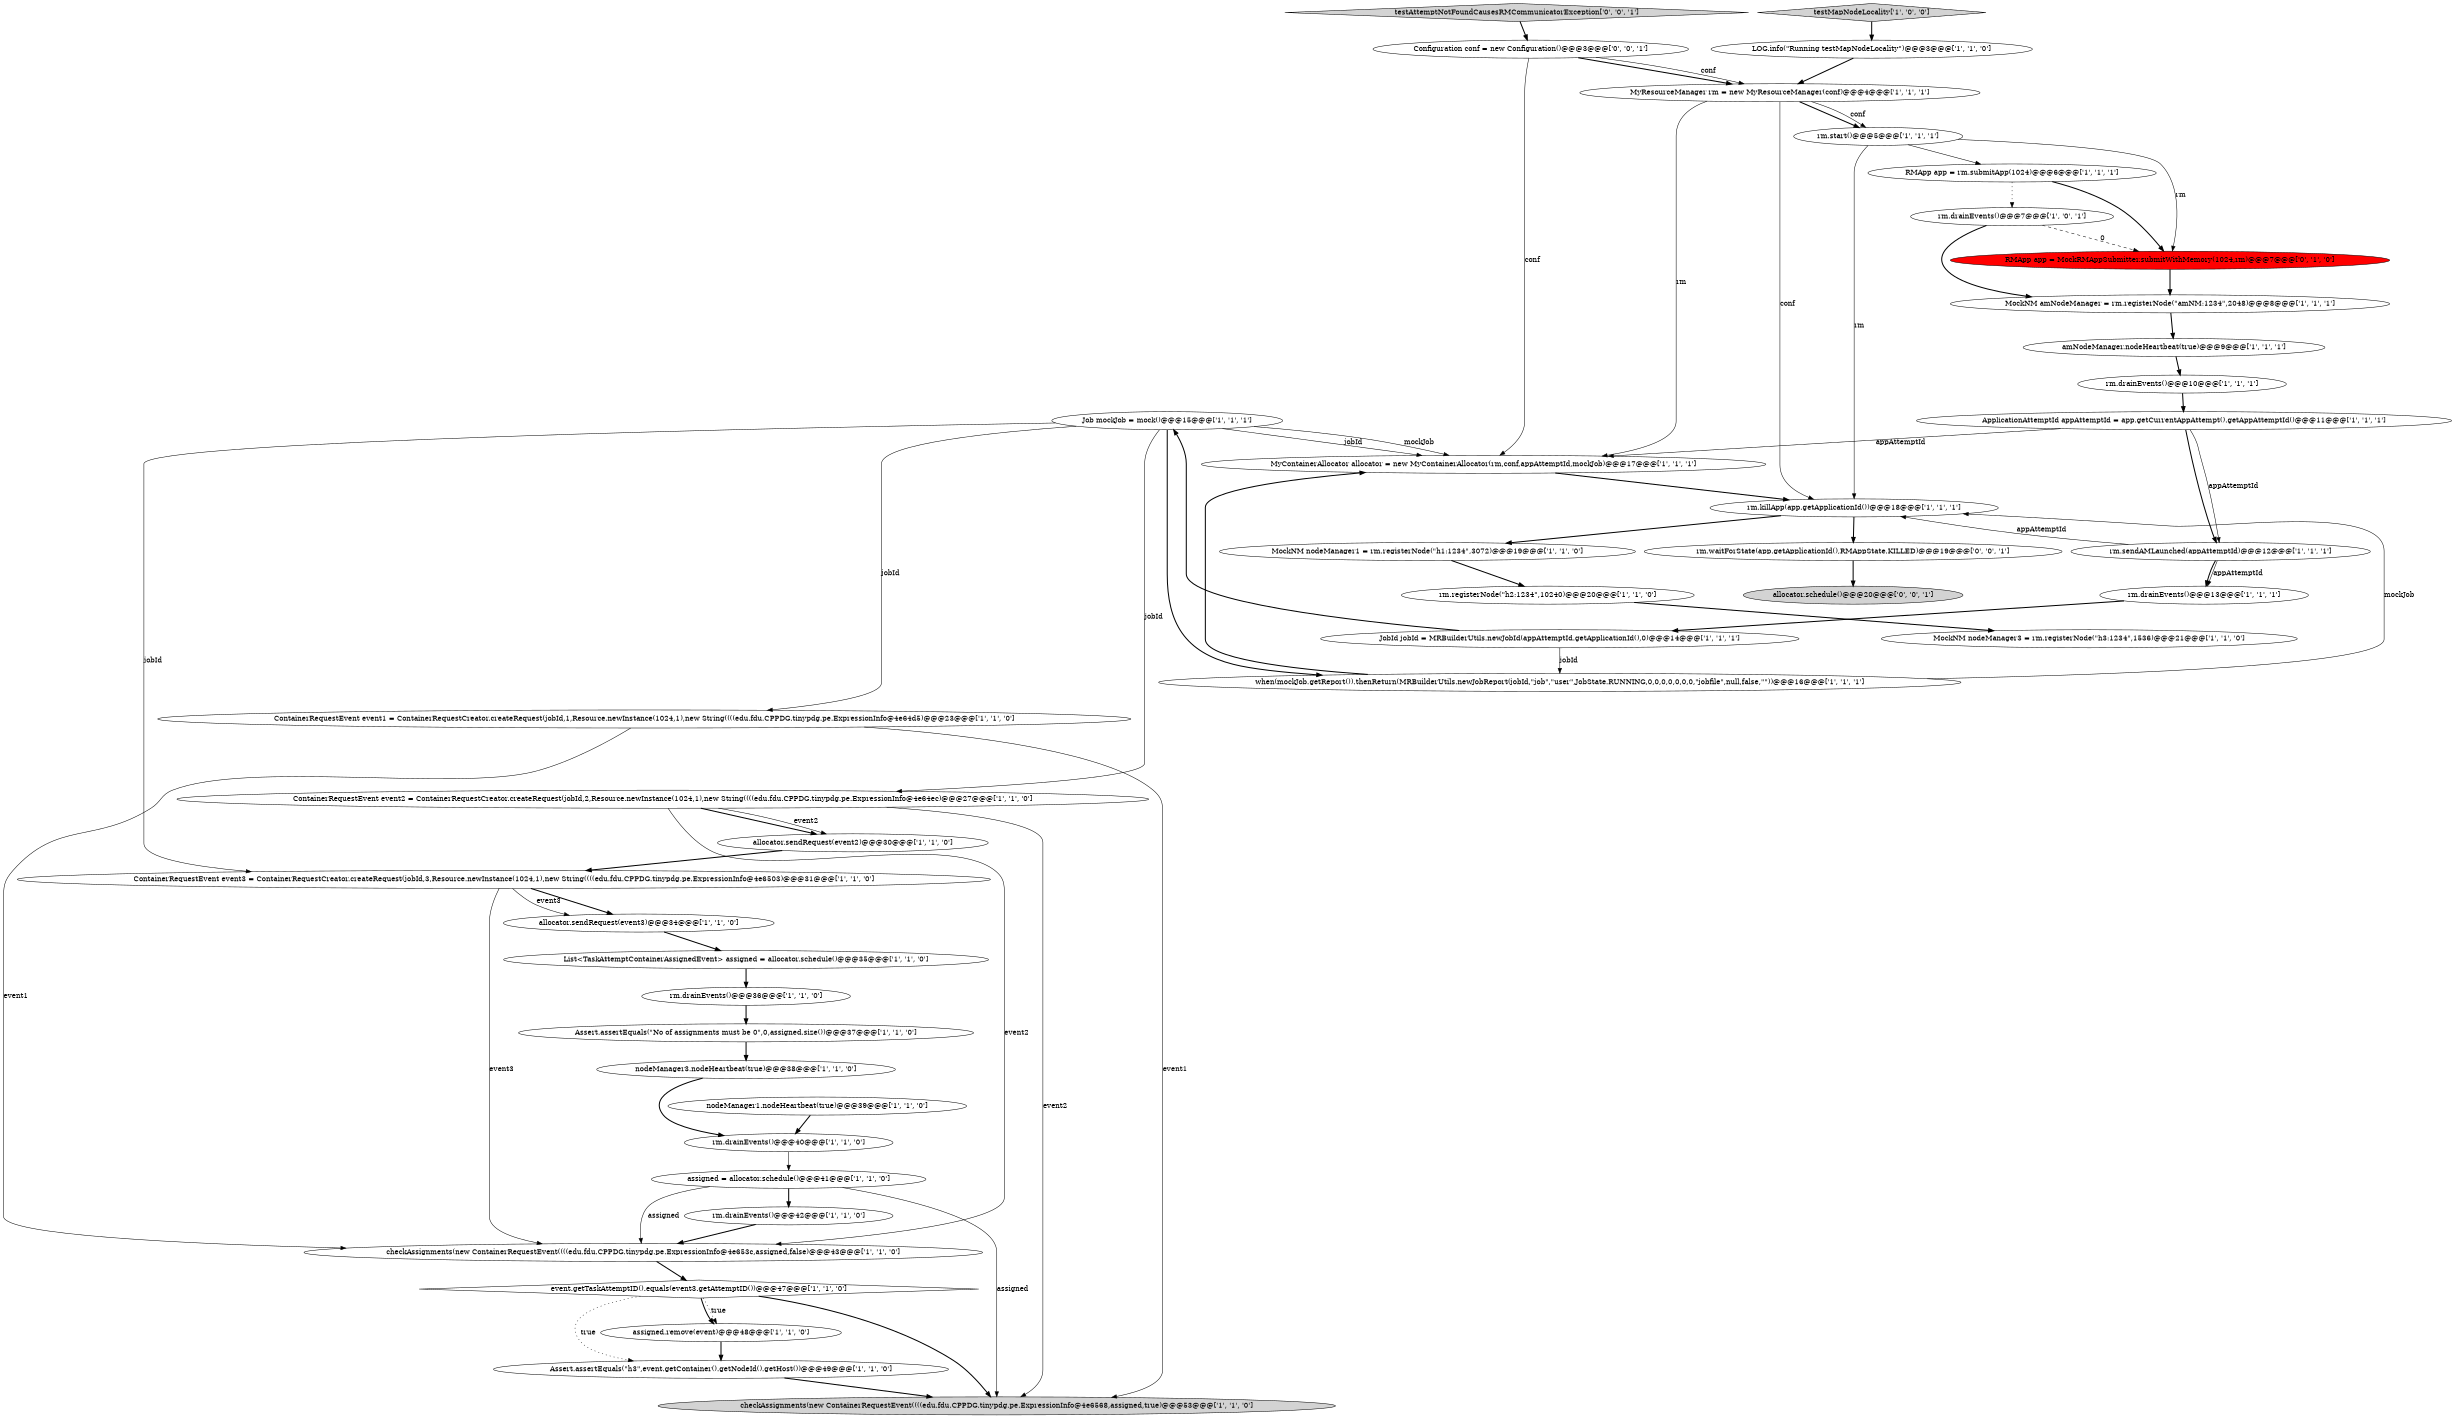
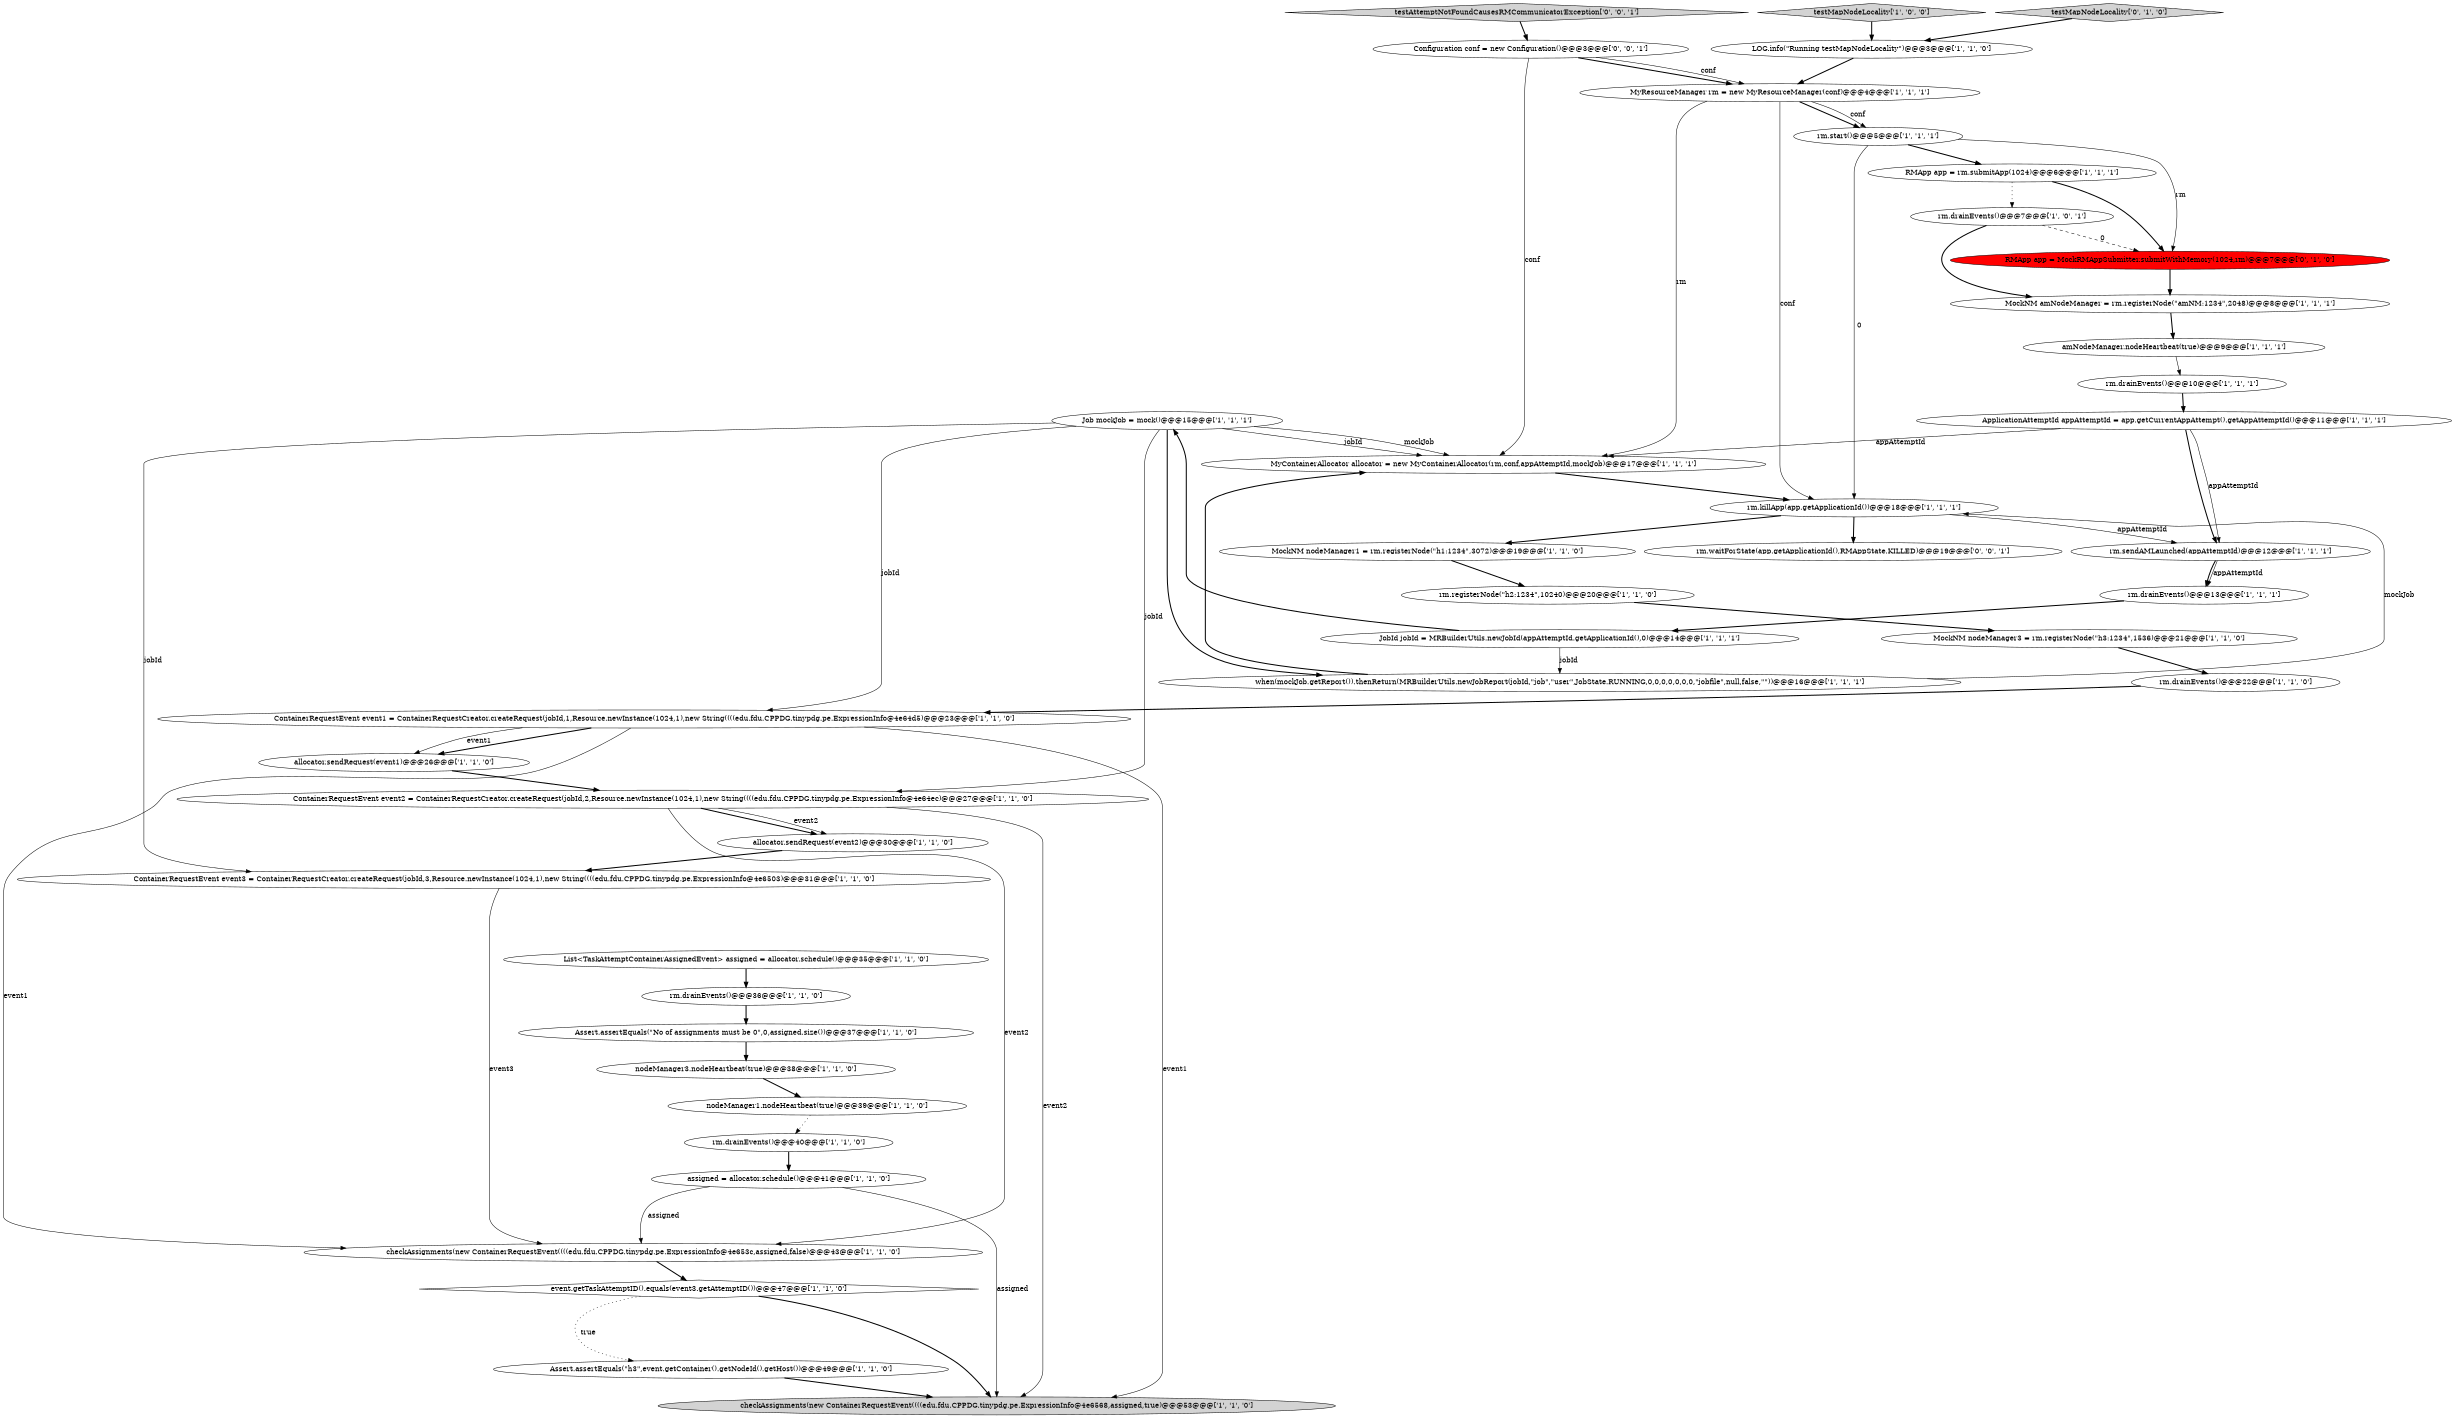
none -> (2109, 13)
(1942, 154) -> (1942, 154)
(1859, 326) -> (1859, 326)
(2177, 363) -> (2177, 363)
(2017, 533) -> (2061, 525)
(1853, 595) -> none
none -> (2236, 682)
none -> (394, 763)
(639, 923) -> none
(662, 1113) -> (779, 1087)
(805, 1122) -> (805, 1122)
(789, 1158) -> (789, 1158)
(789, 1216) -> none
(721, 1333) -> none
